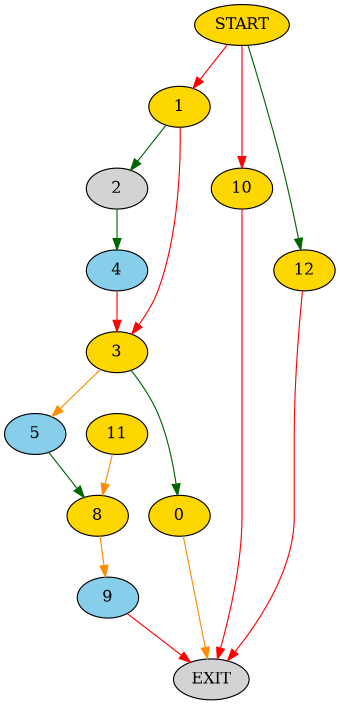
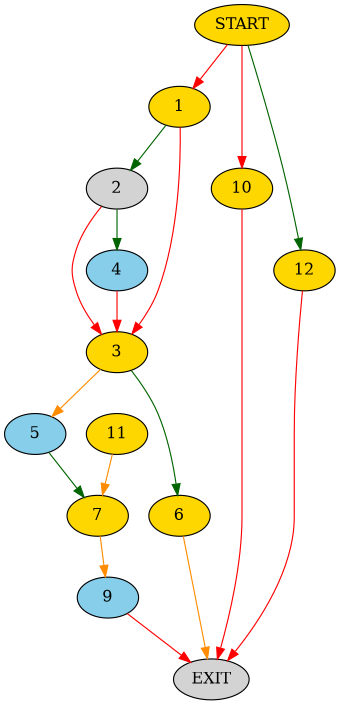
none -> (73, 265)
(98, 516) -> (98, 516)
(180, 516) -> (180, 516)
